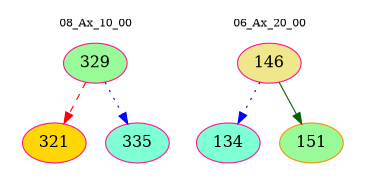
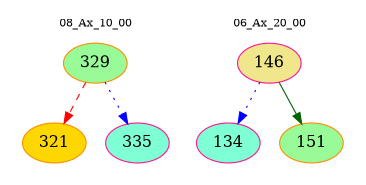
(95, 63) -> (95, 63)
(54, 143) -> (54, 143)
